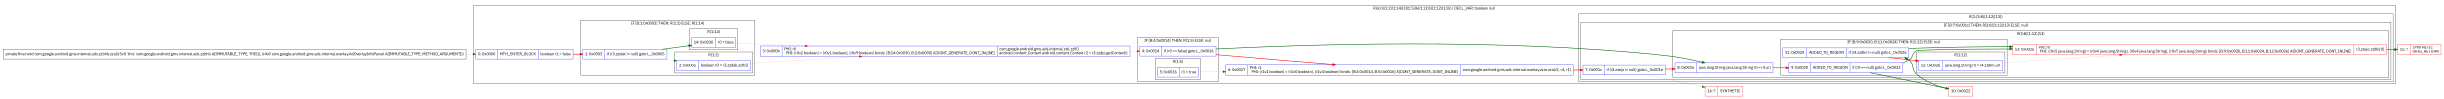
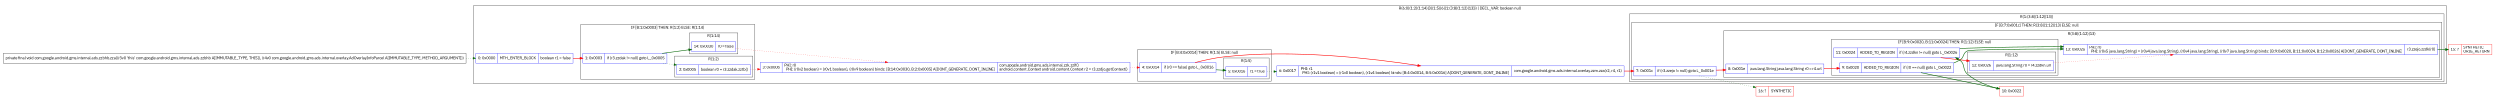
(1460, 44) -> (1220, 70)
(2200, 50) -> (2250, 50)
